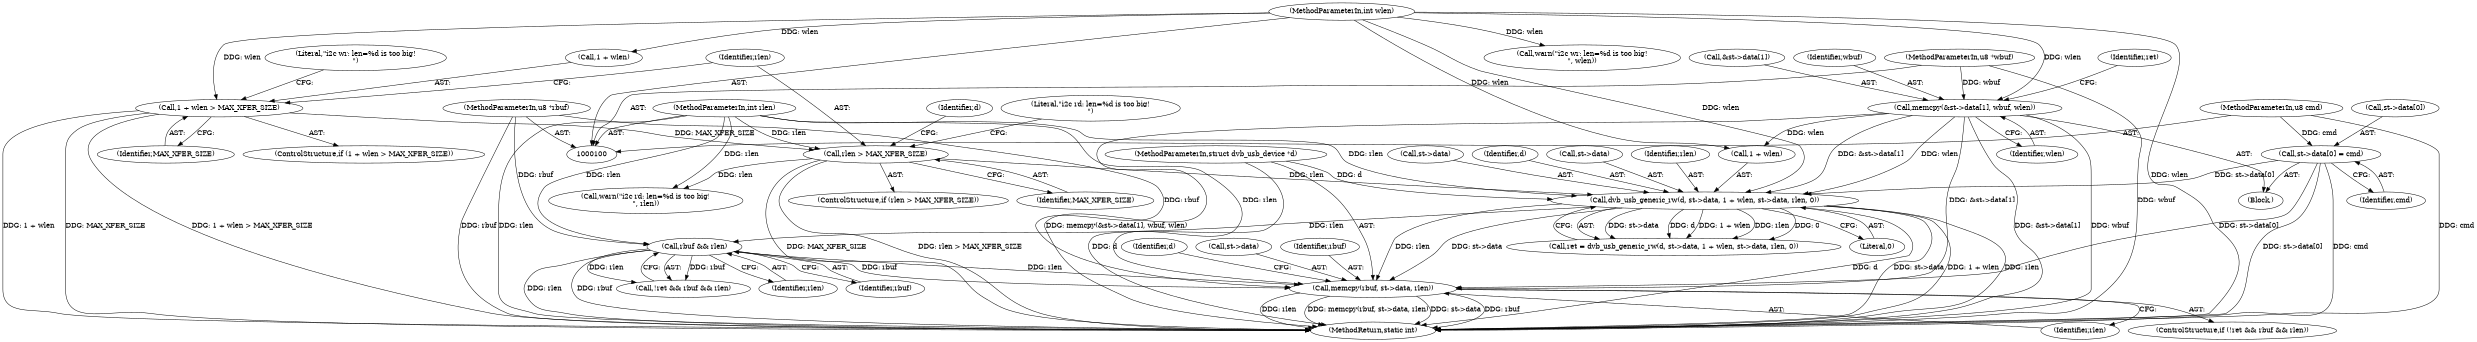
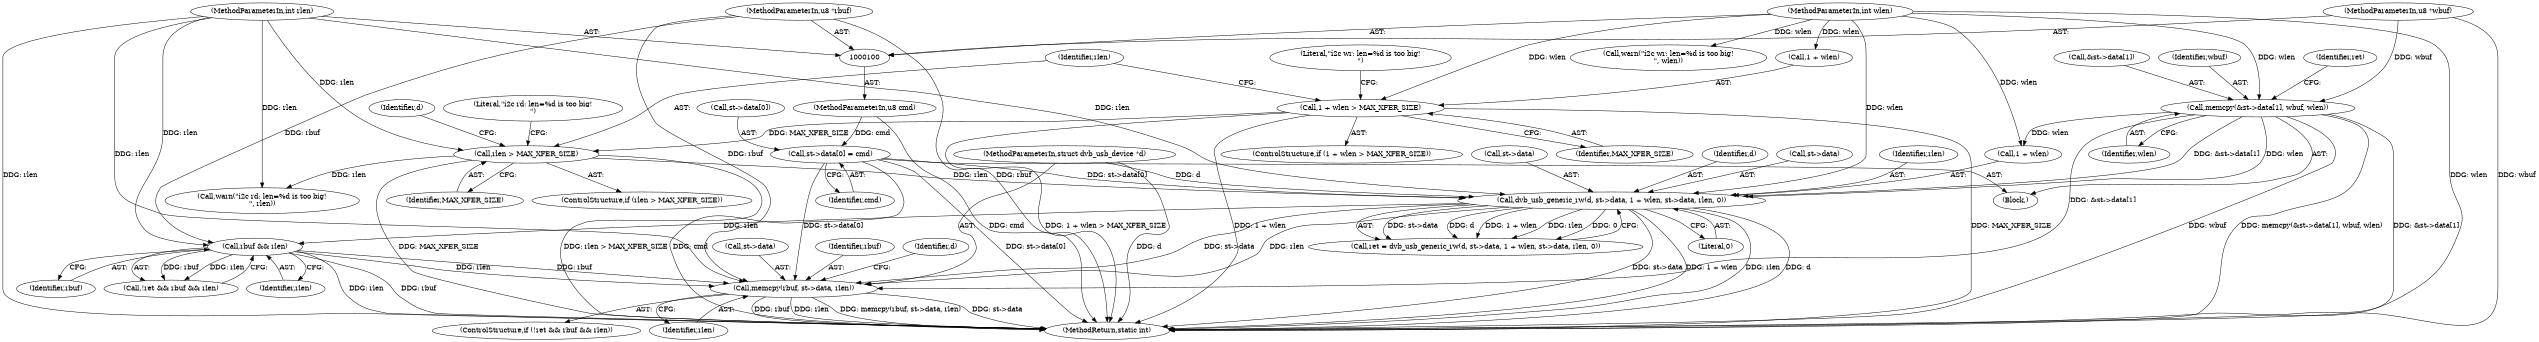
(1427, 145) -> (865, 81)
